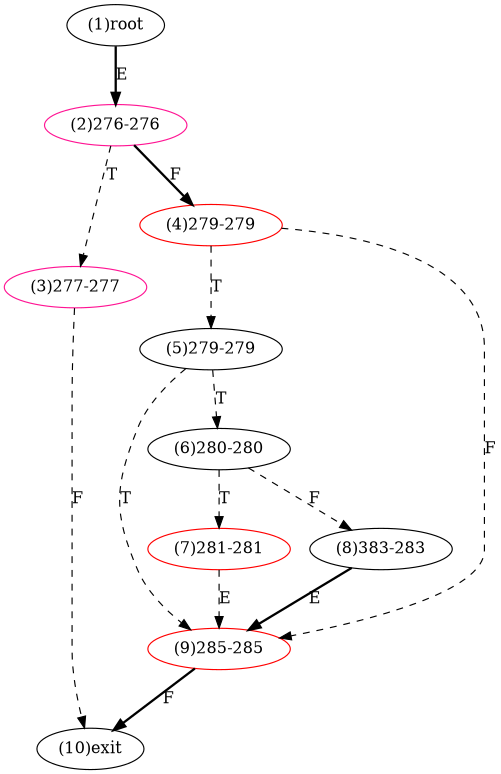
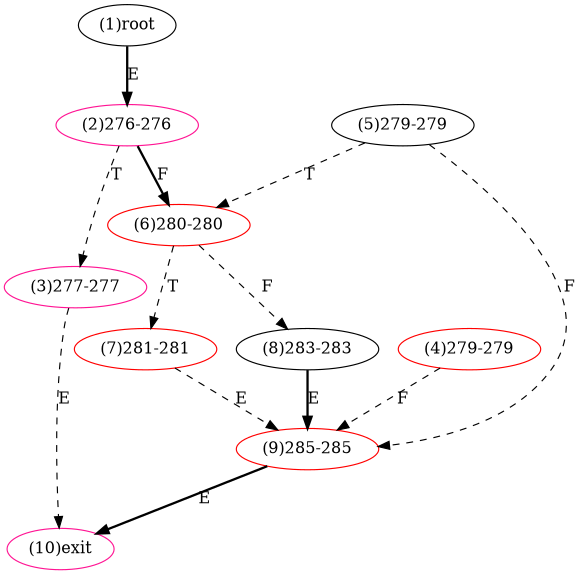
(159, 171) -> (150, 170)
(211, 281) -> none
(219, 449) -> (179, 225)
(78, 499) -> (65, 399)
(126, 499) -> (569, 287)
(381, 549) -> (308, 349)
(169, 699) -> (205, 499)
(90, 749) -> (61, 549)
